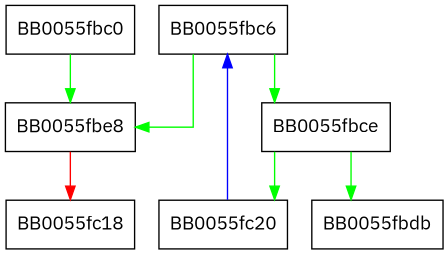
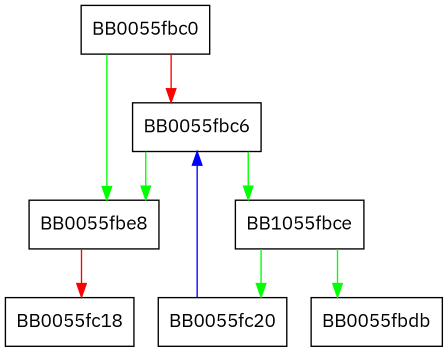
none -> (171, 72)
(326, 127) -> (300, 225)
